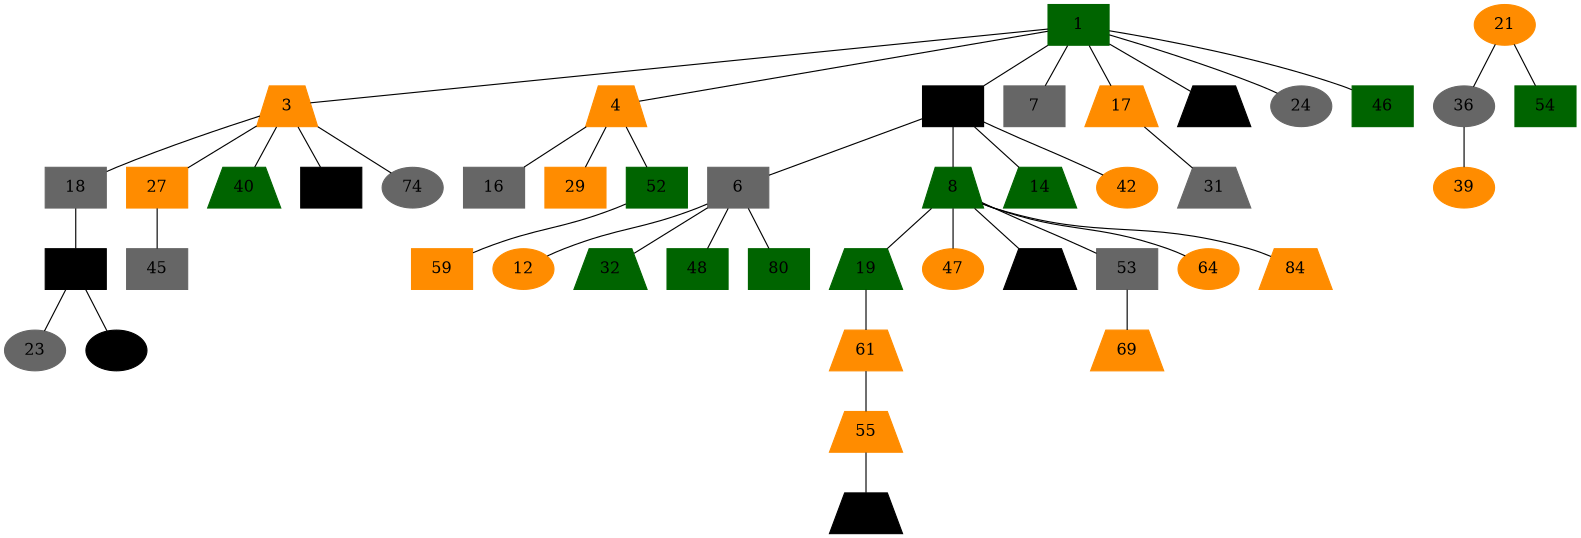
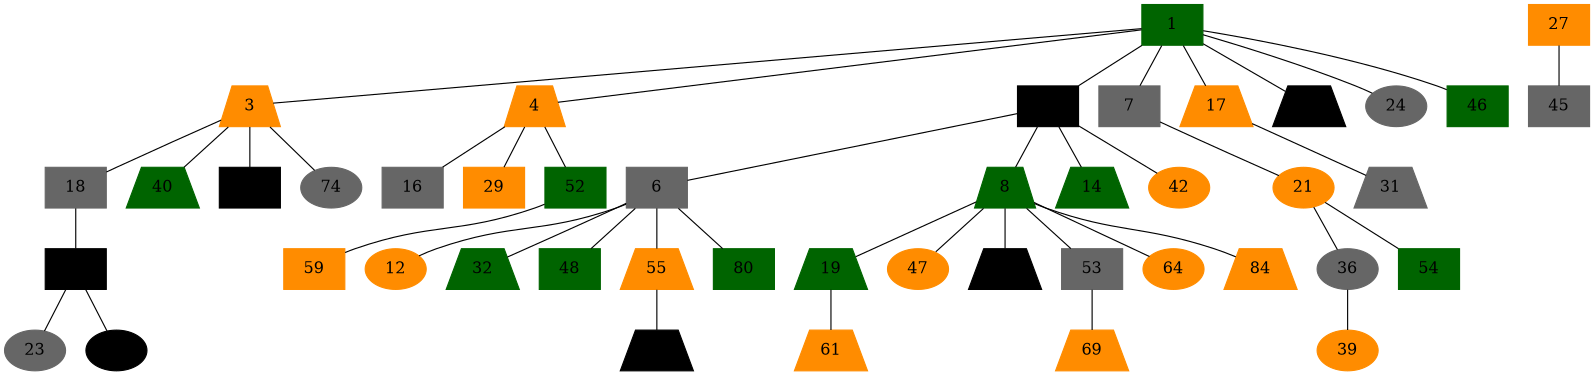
(222, 147) -> none
none -> (1219, 149)
(866, 391) -> (657, 228)
